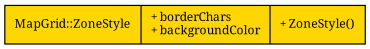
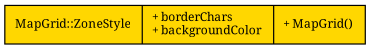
(318, 24) -> (318, 24)
